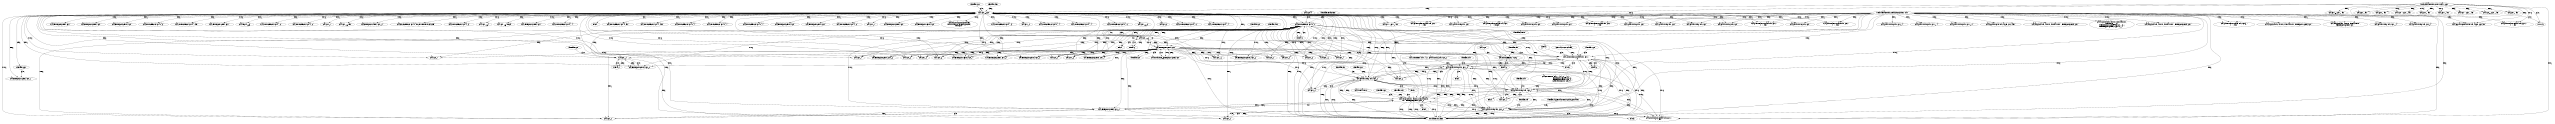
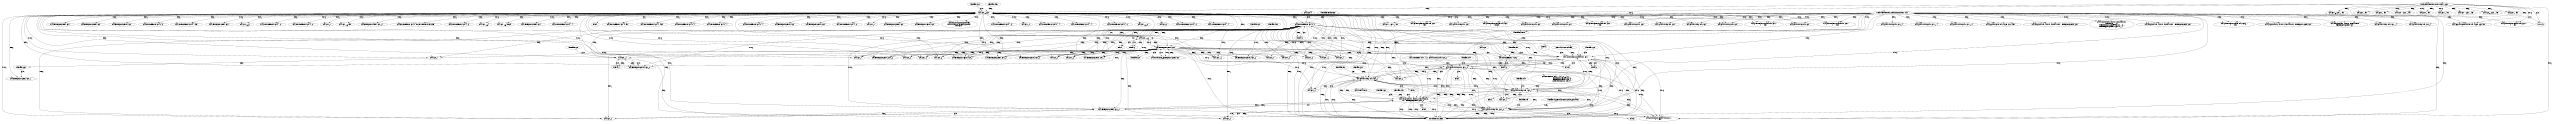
(473, 14) -> (229, 63)
(245, 24) -> (245, 24)
(1199, 32) -> (1117, 52)
(2005, 88) -> (1706, 31)
